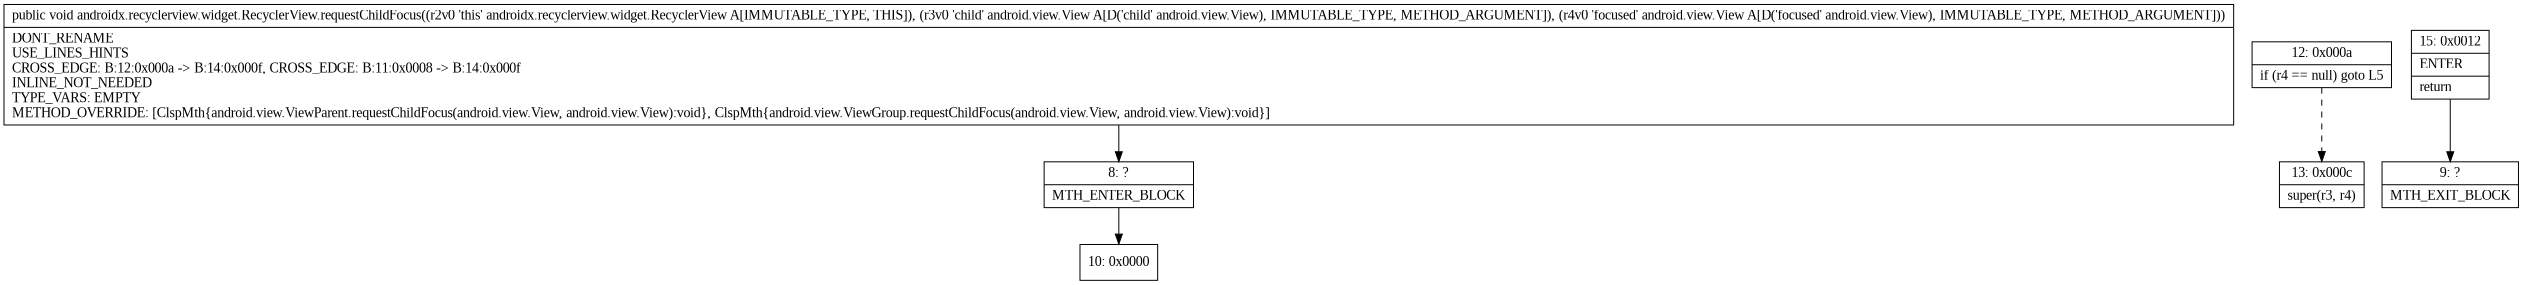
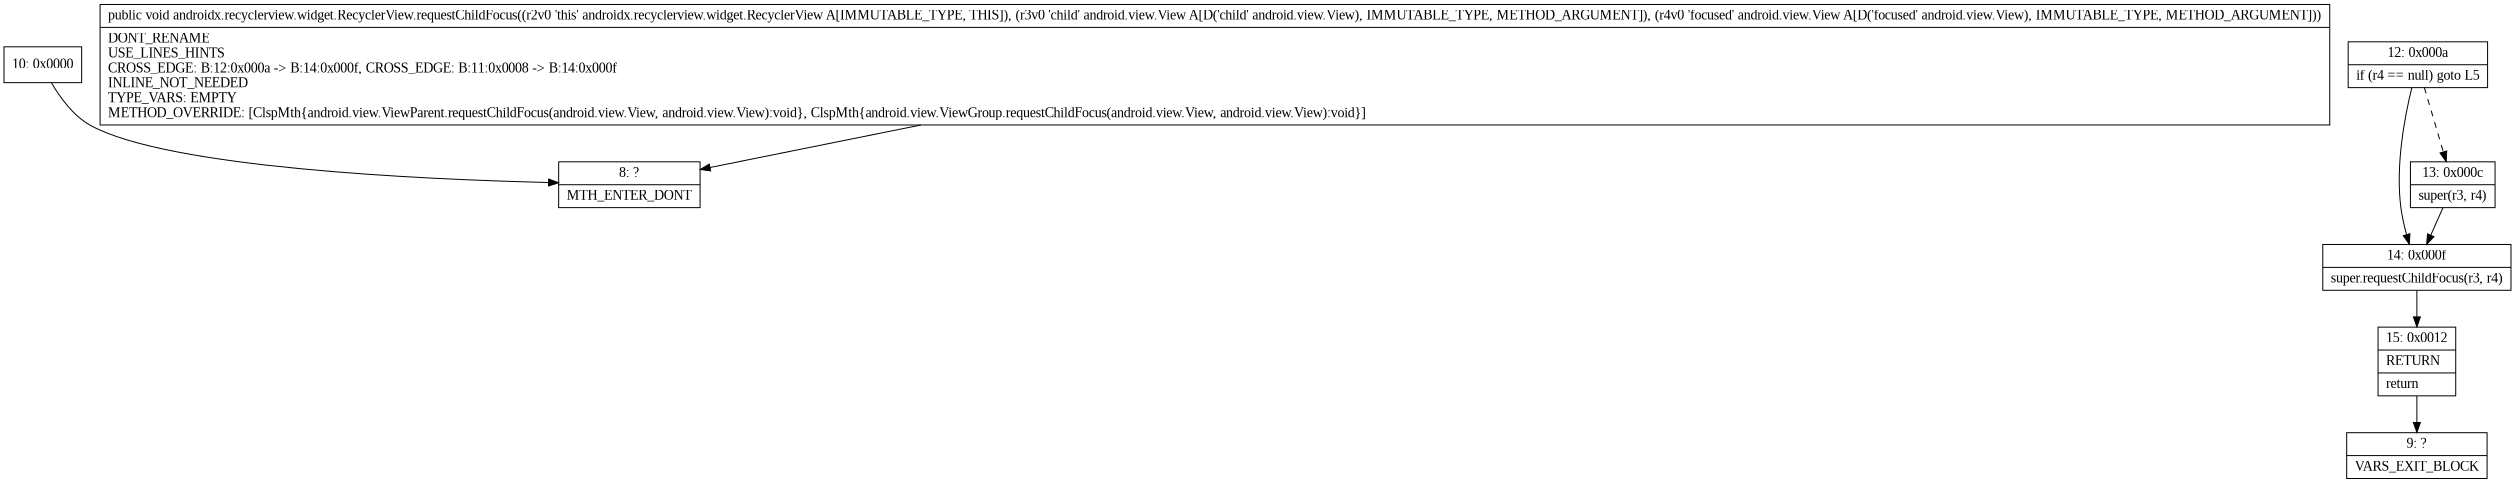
(2441, 64) -> (2413, 361)
(1119, 196) -> (629, 196)
(2450, 196) -> (2417, 467)
(1119, 221) -> (288, 167)
none -> (2417, 267)
